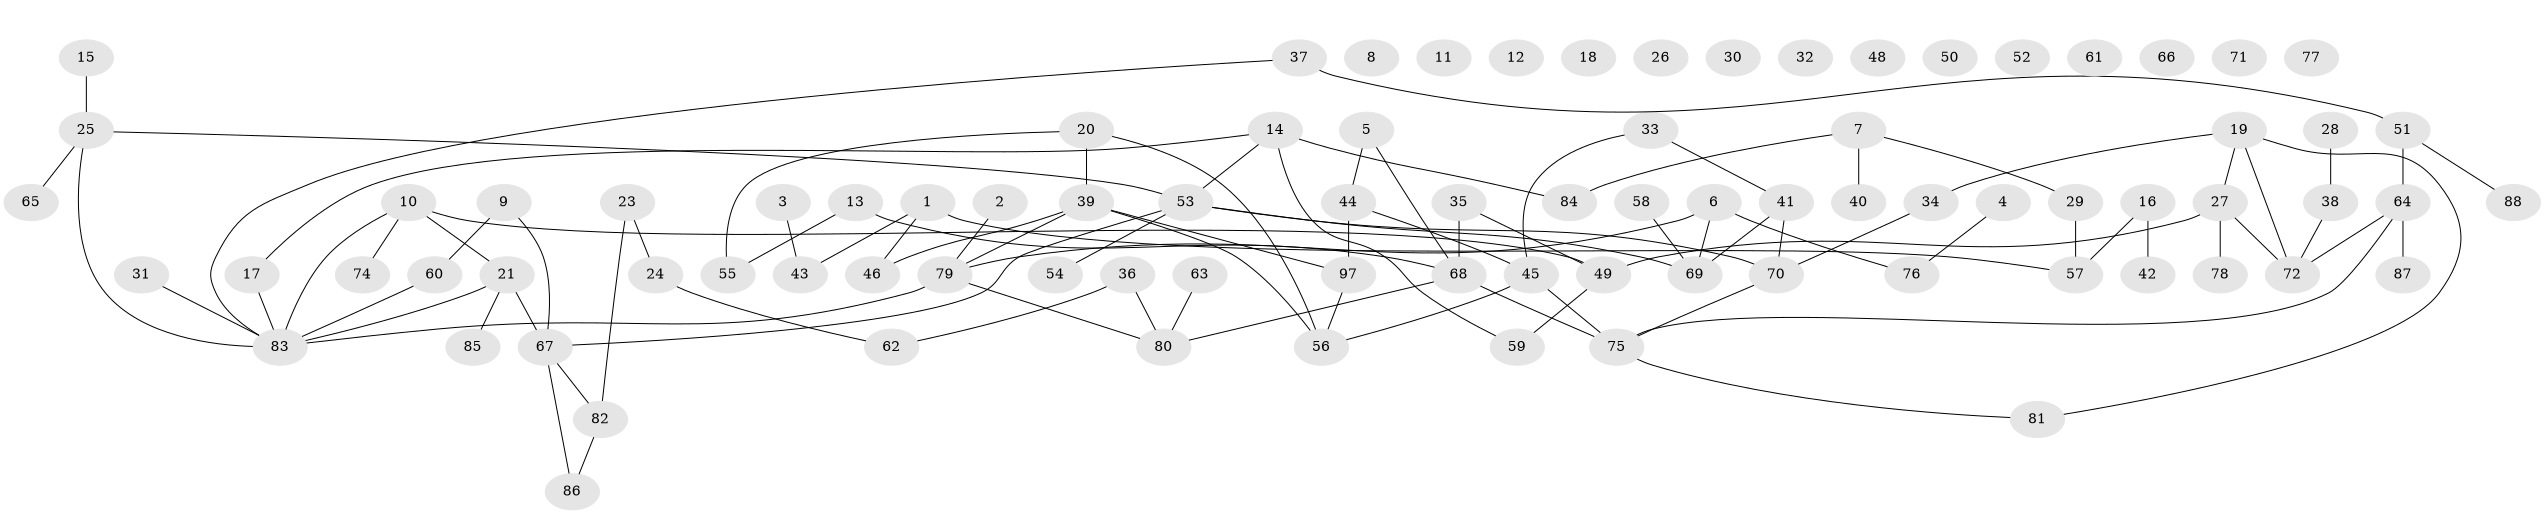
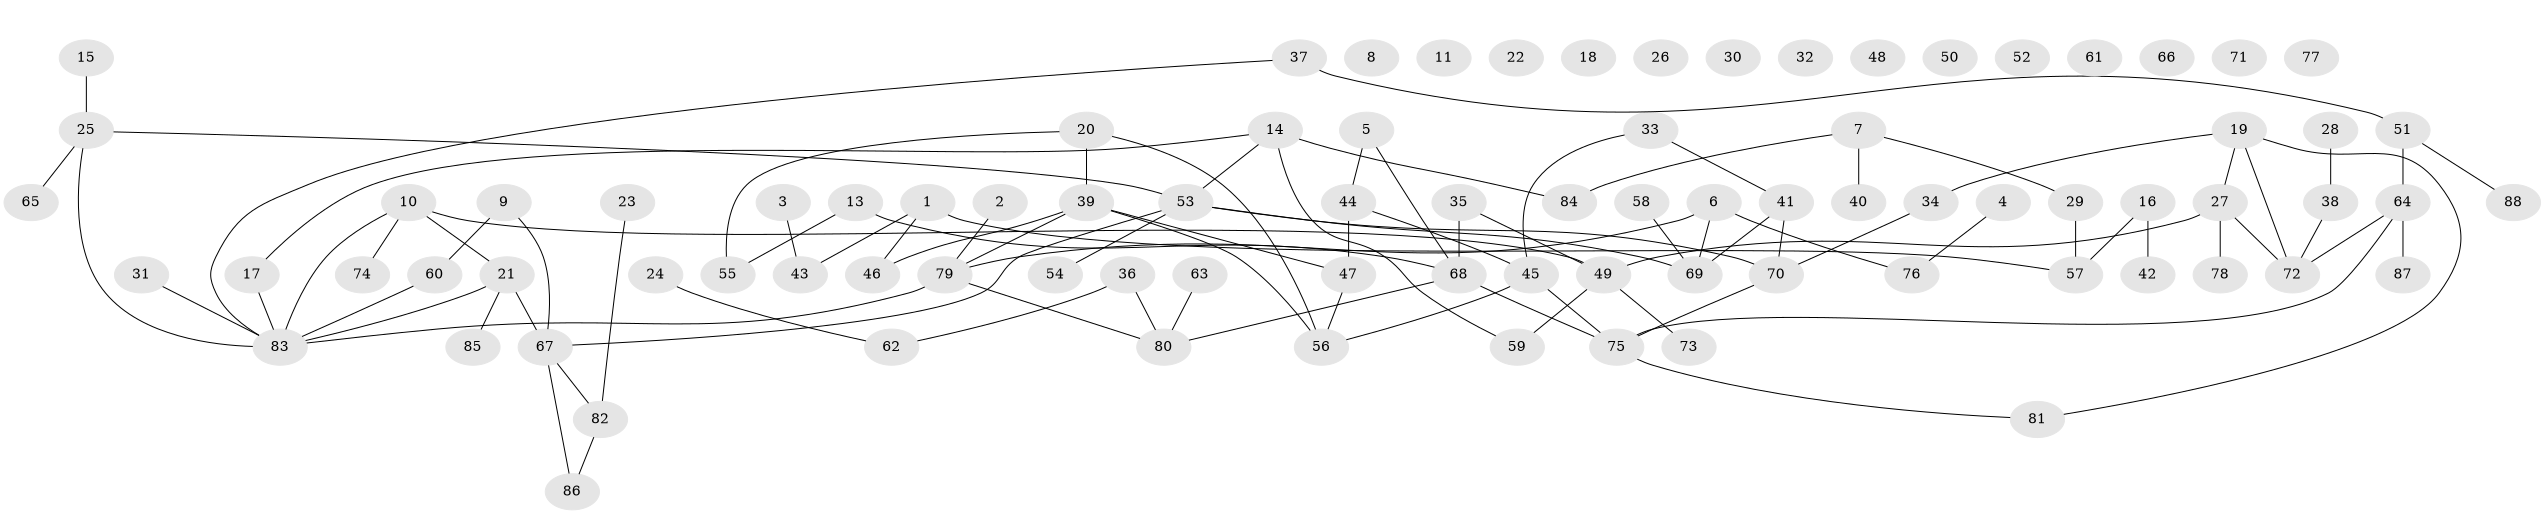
(1516, 58) -> (1516, 58)
(642, 239) -> none
(1349, 275) -> (1349, 275)
none -> (1689, 347)
